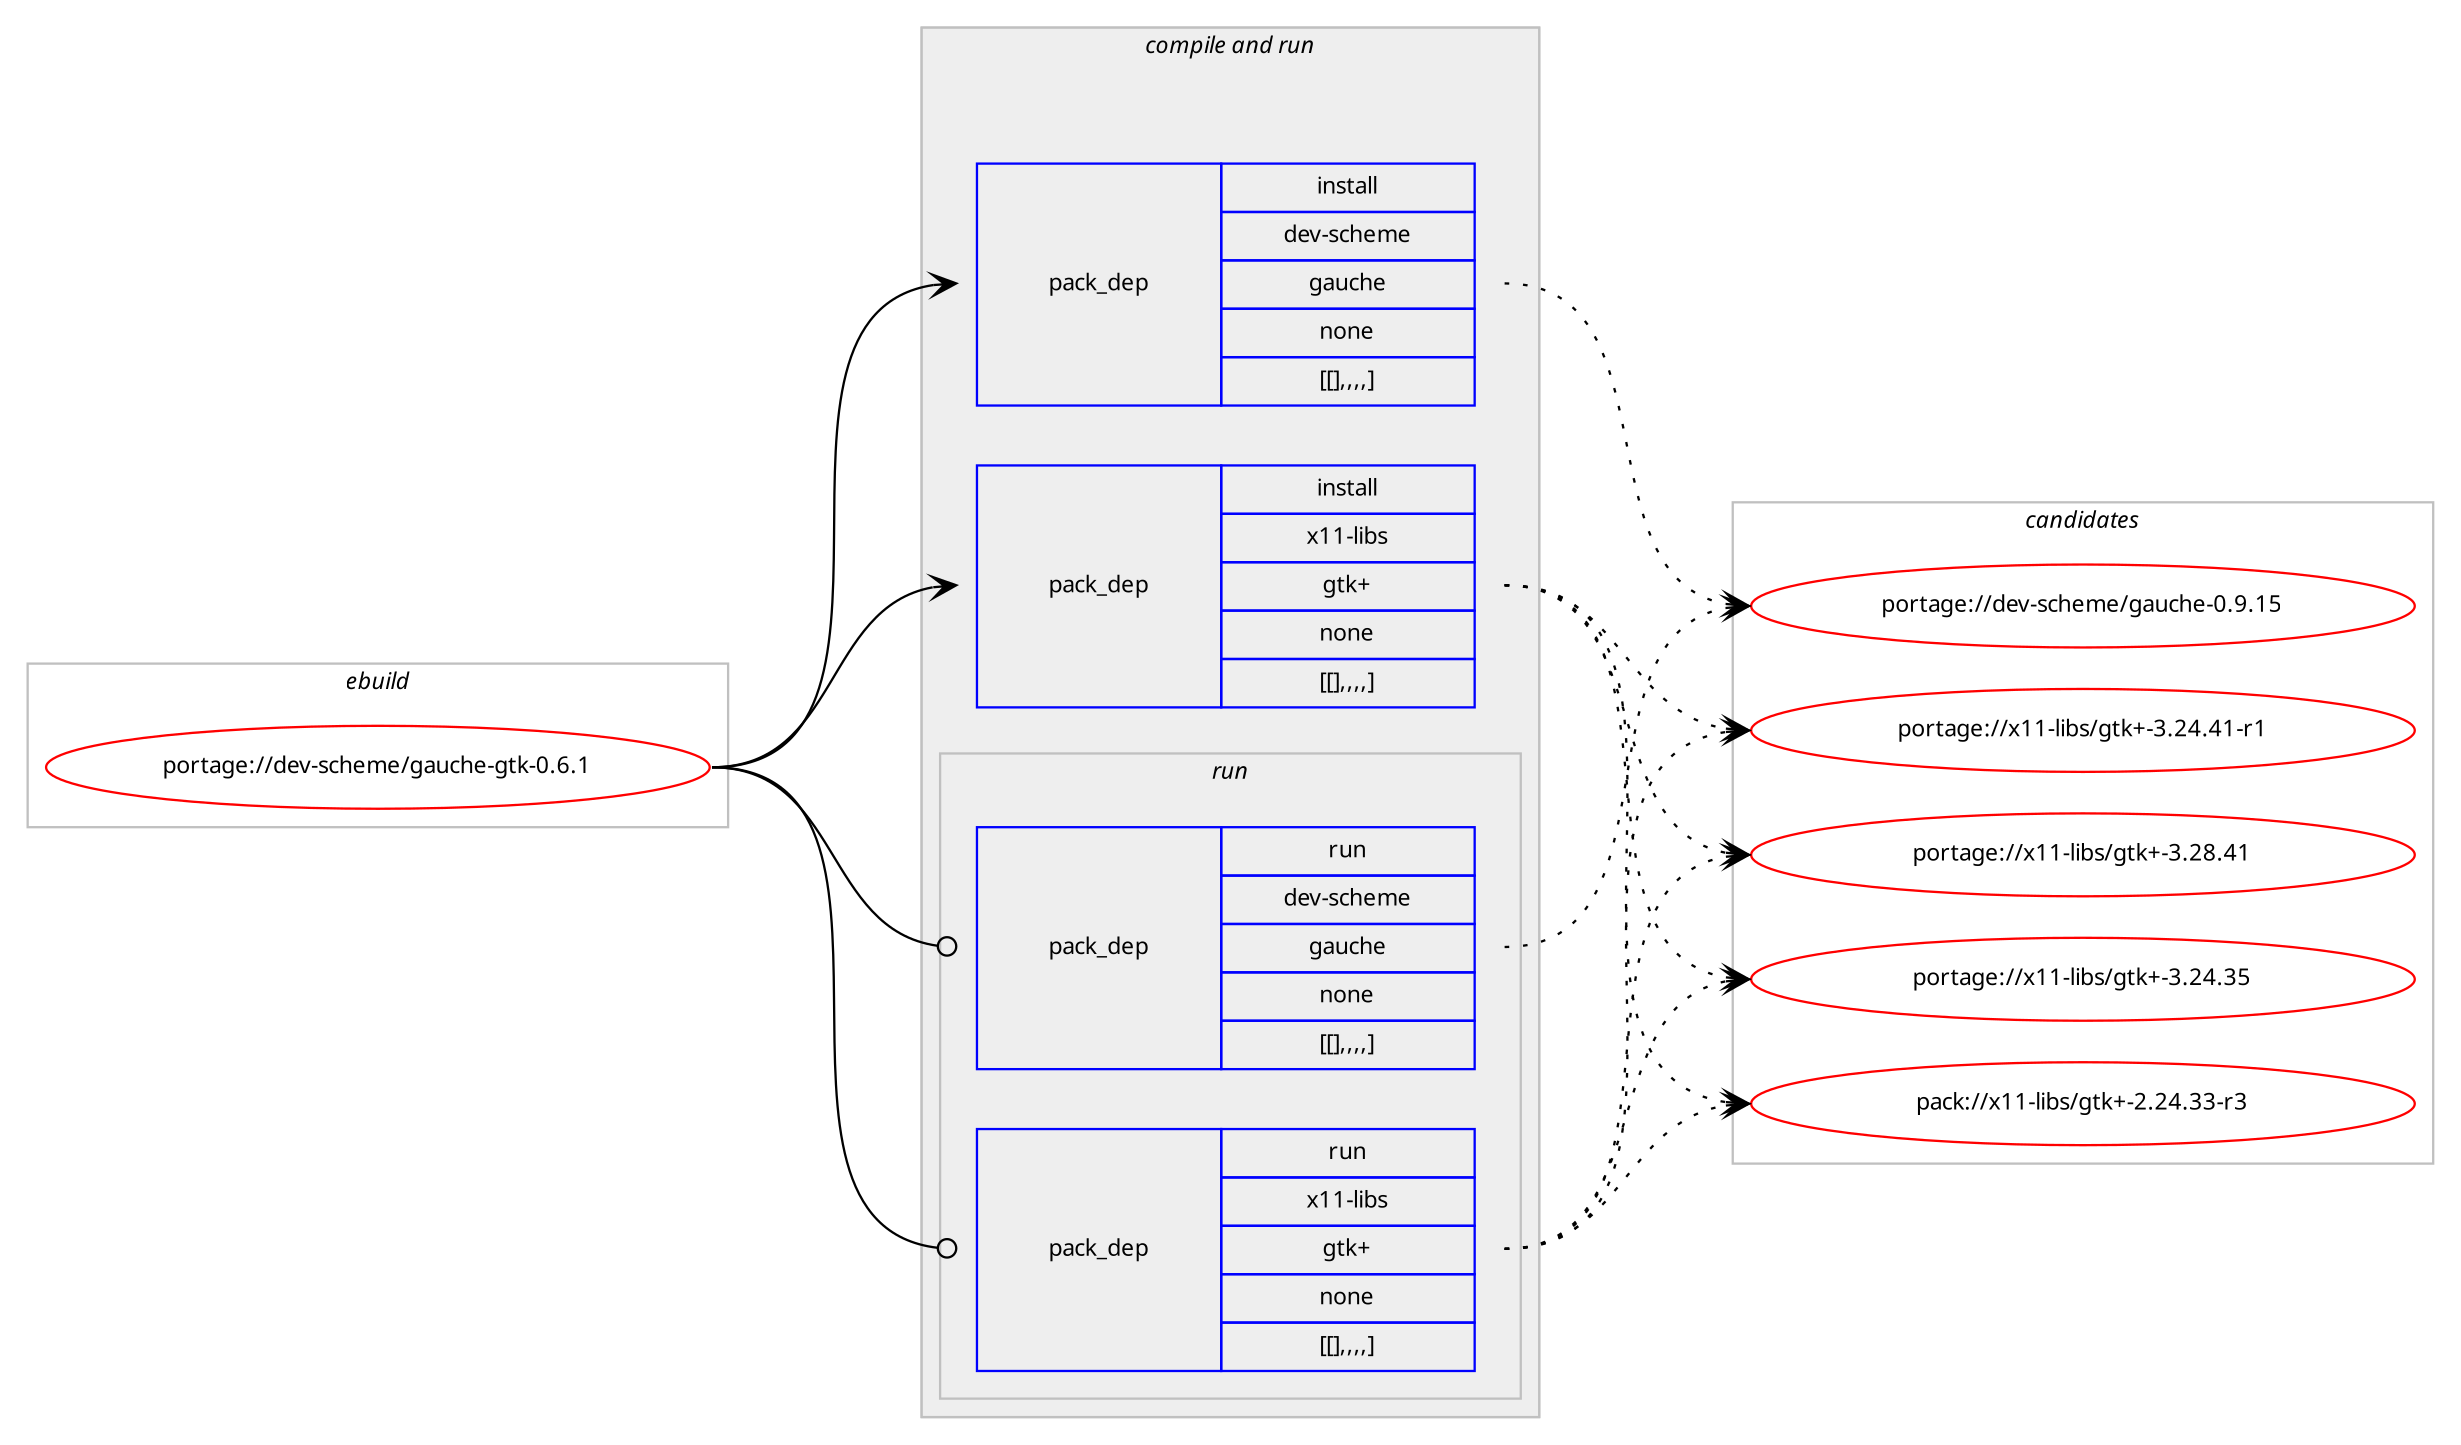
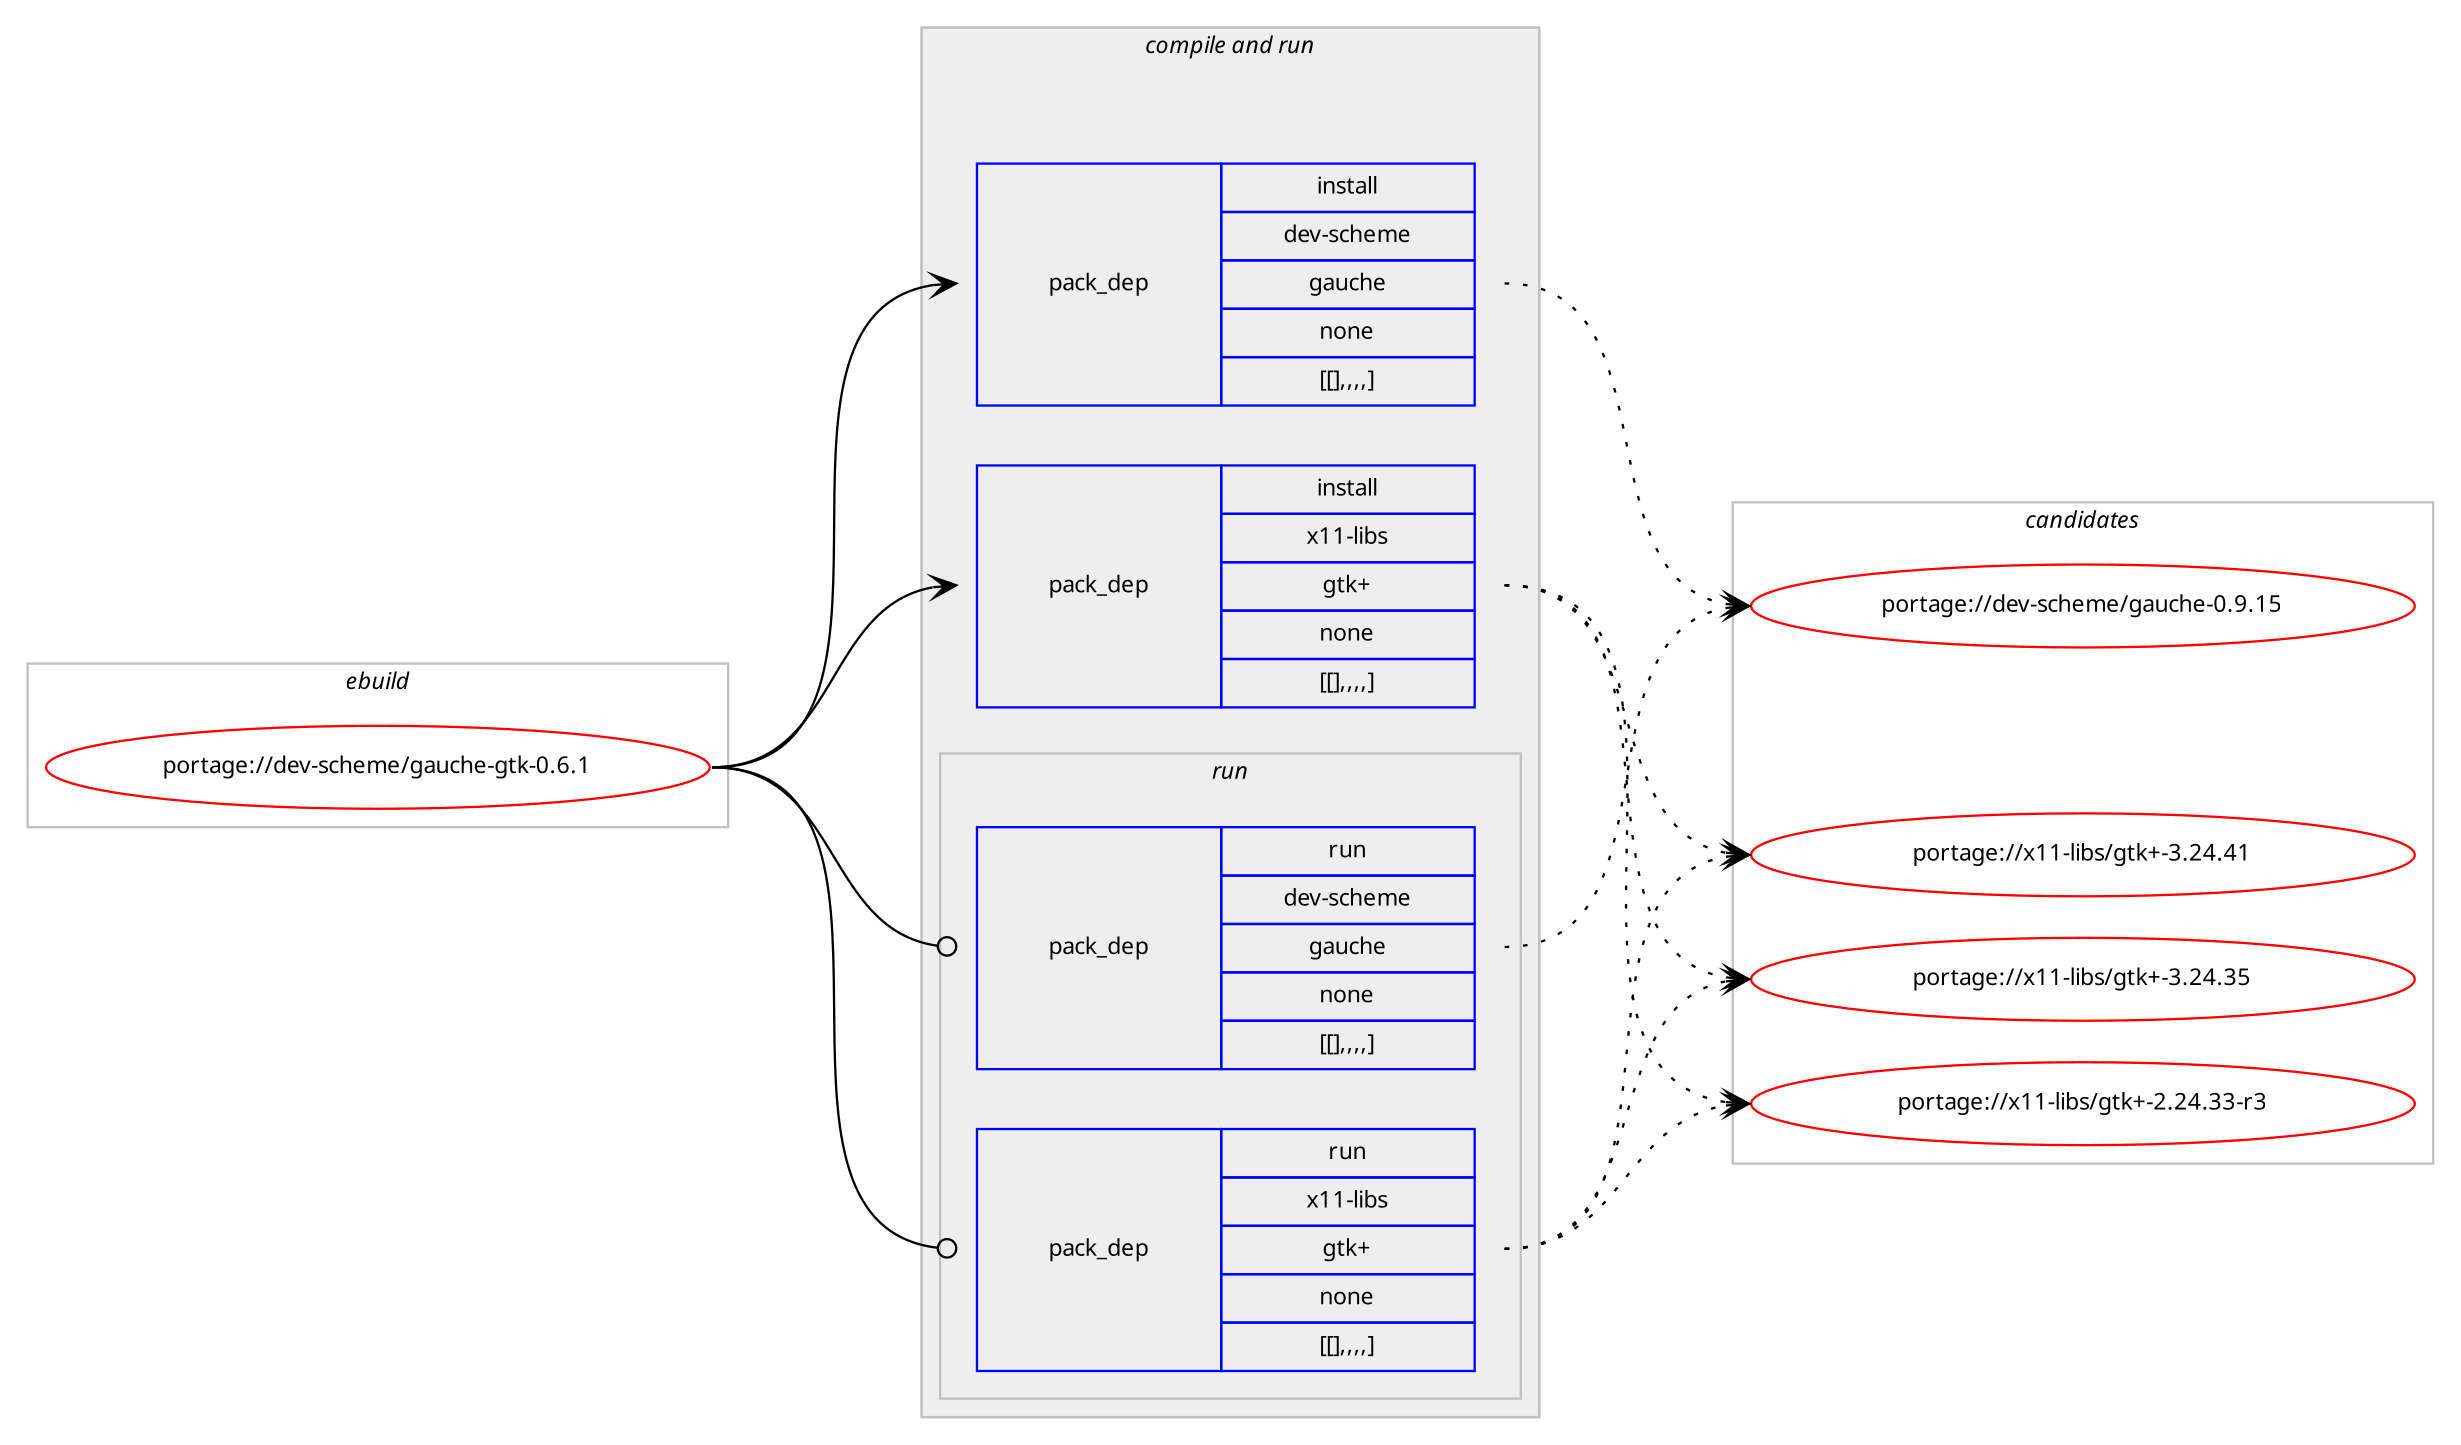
(2083, 730) -> none
(2083, 855) -> (2083, 855)
(2083, 1104) -> (2083, 1104)
